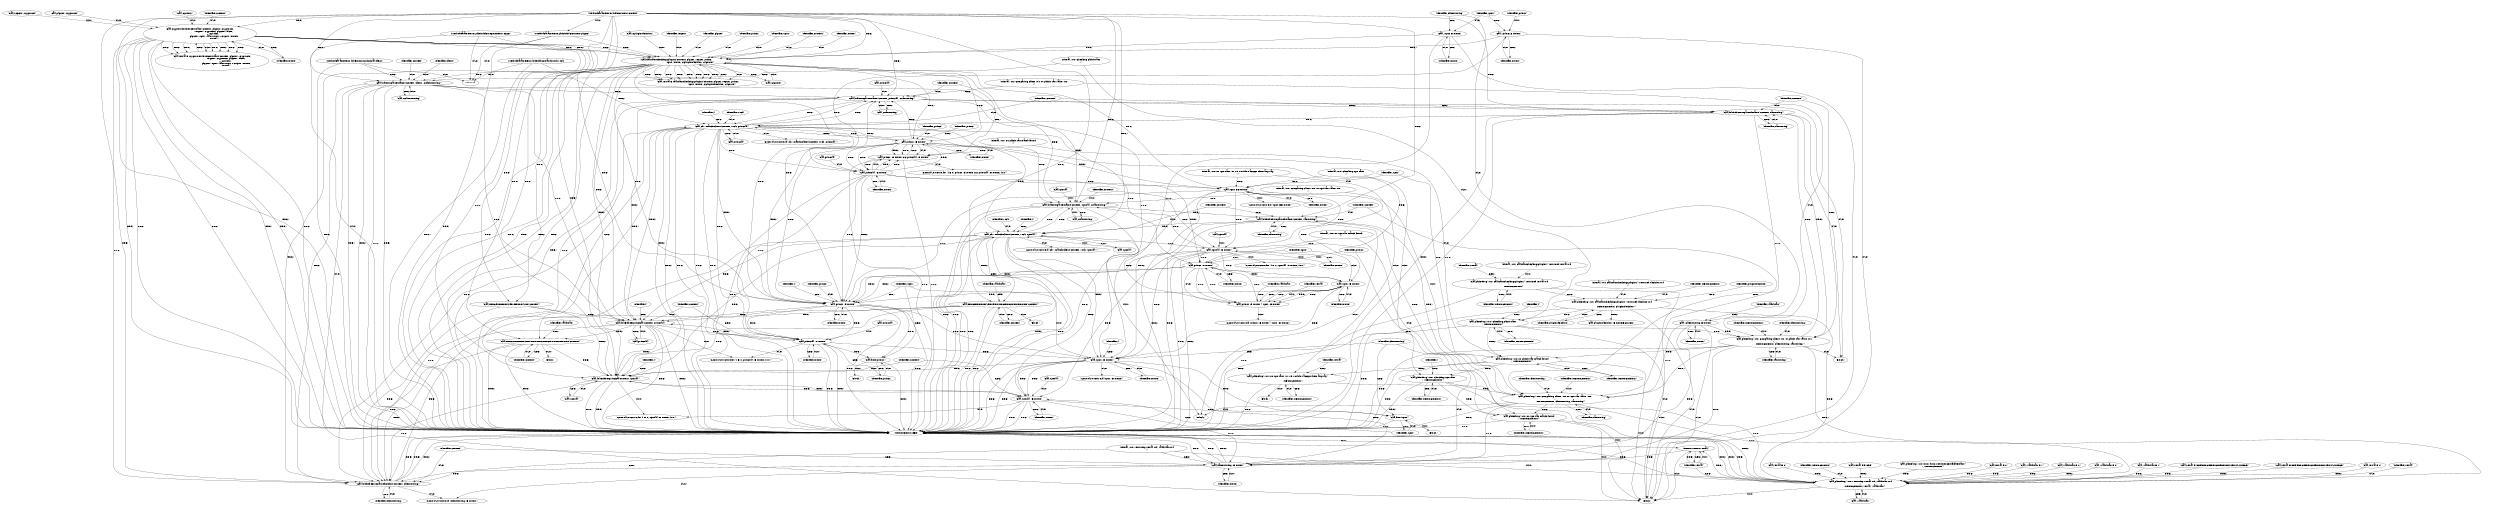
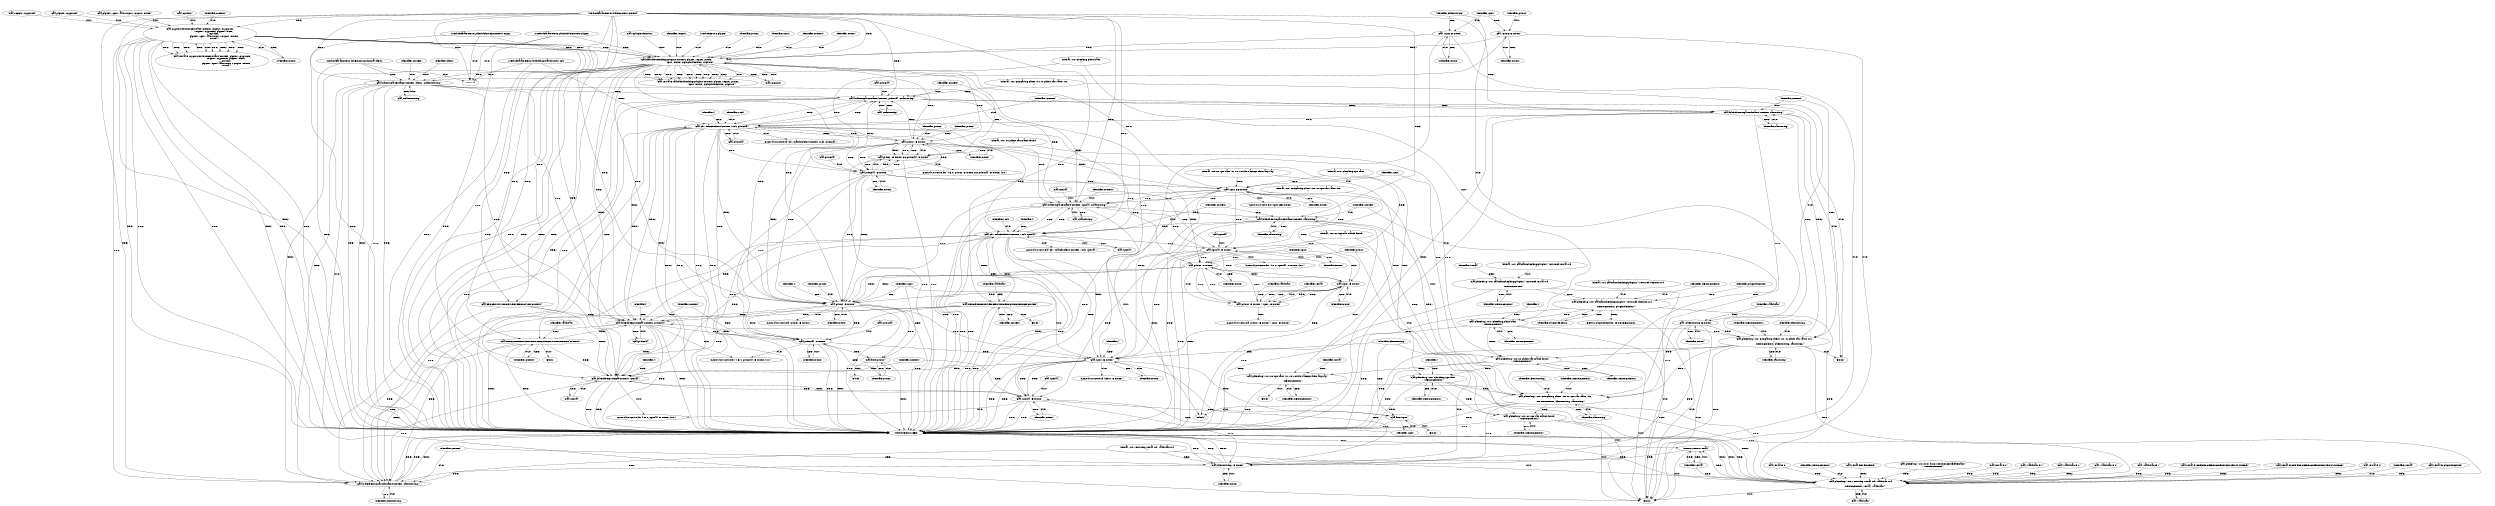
none -> (124, 13)
(586, 23) -> (473, 19)
(713, 34) -> (713, 34)
none -> (1163, 194)
(353, 226) -> (353, 226)
(1124, 264) -> (1130, 217)
(512, 304) -> (512, 304)
(1000, 304) -> (1000, 304)
none -> (789, 323)
(1611, 323) -> (1611, 323)
(600, 334) -> (588, 333)
(1102, 379) -> (1102, 379)
(1228, 465) -> (1228, 465)
(1860, 465) -> (1860, 465)
none -> (2445, 465)
(388, 484) -> (388, 484)
(452, 501) -> none
